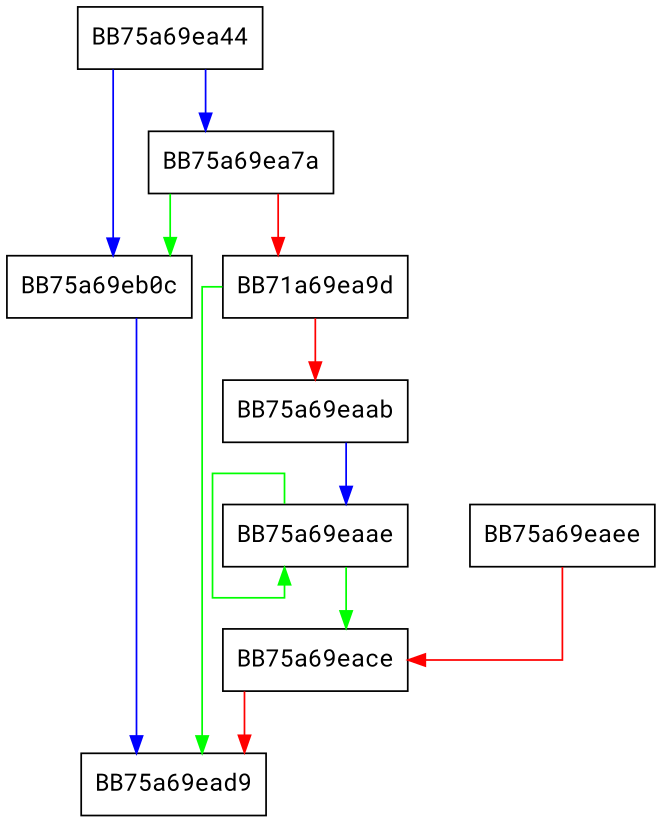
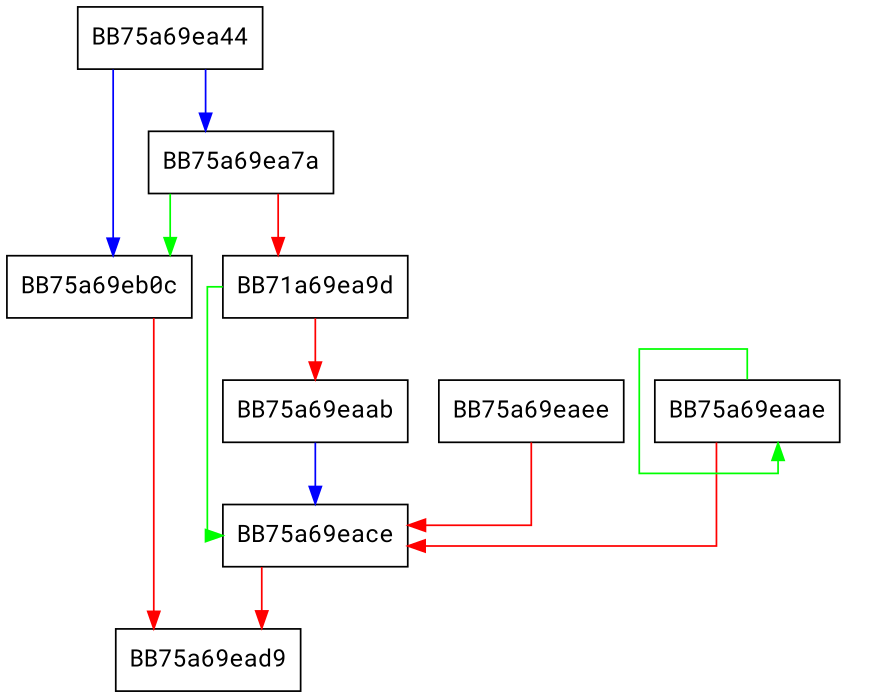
(346, 465) -> (315, 465)
(202, 501) -> (207, 404)
(136, 527) -> (154, 465)
(346, 589) -> (623, 546)
